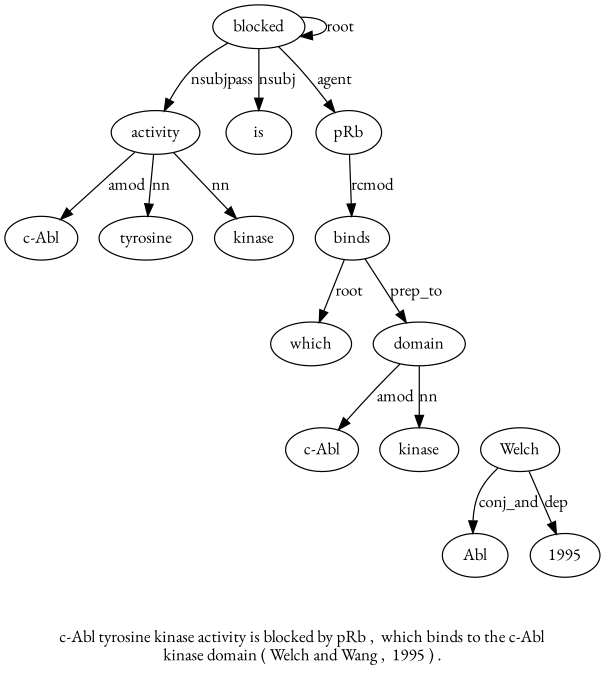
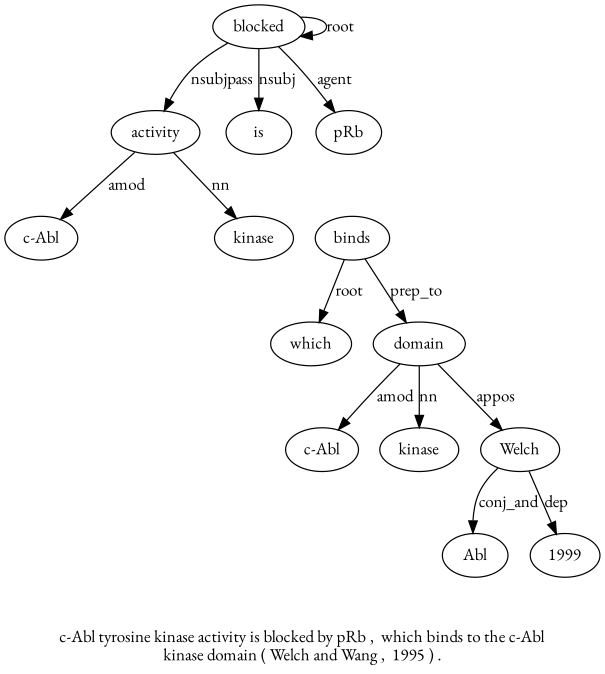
(350, 179) -> none
(146, 238) -> none
none -> (466, 393)
(565, 555) -> (565, 555)
